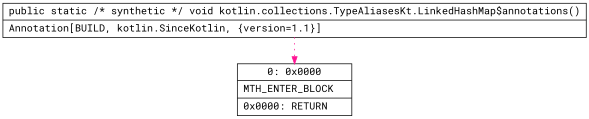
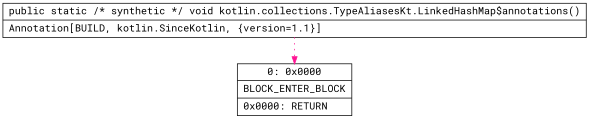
(288, 89) -> (295, 89)
